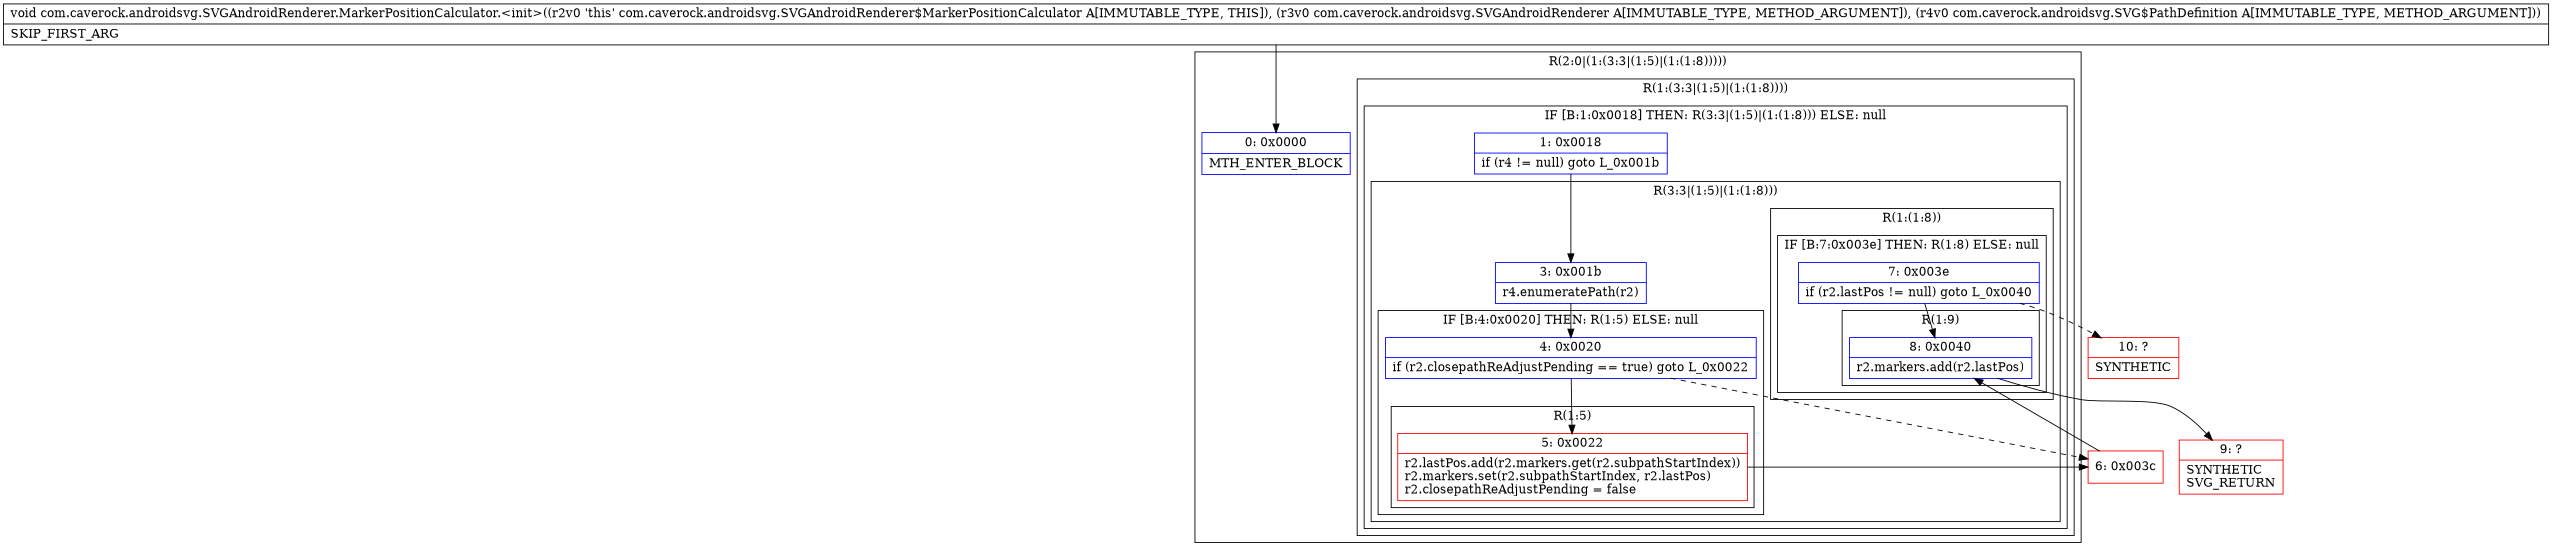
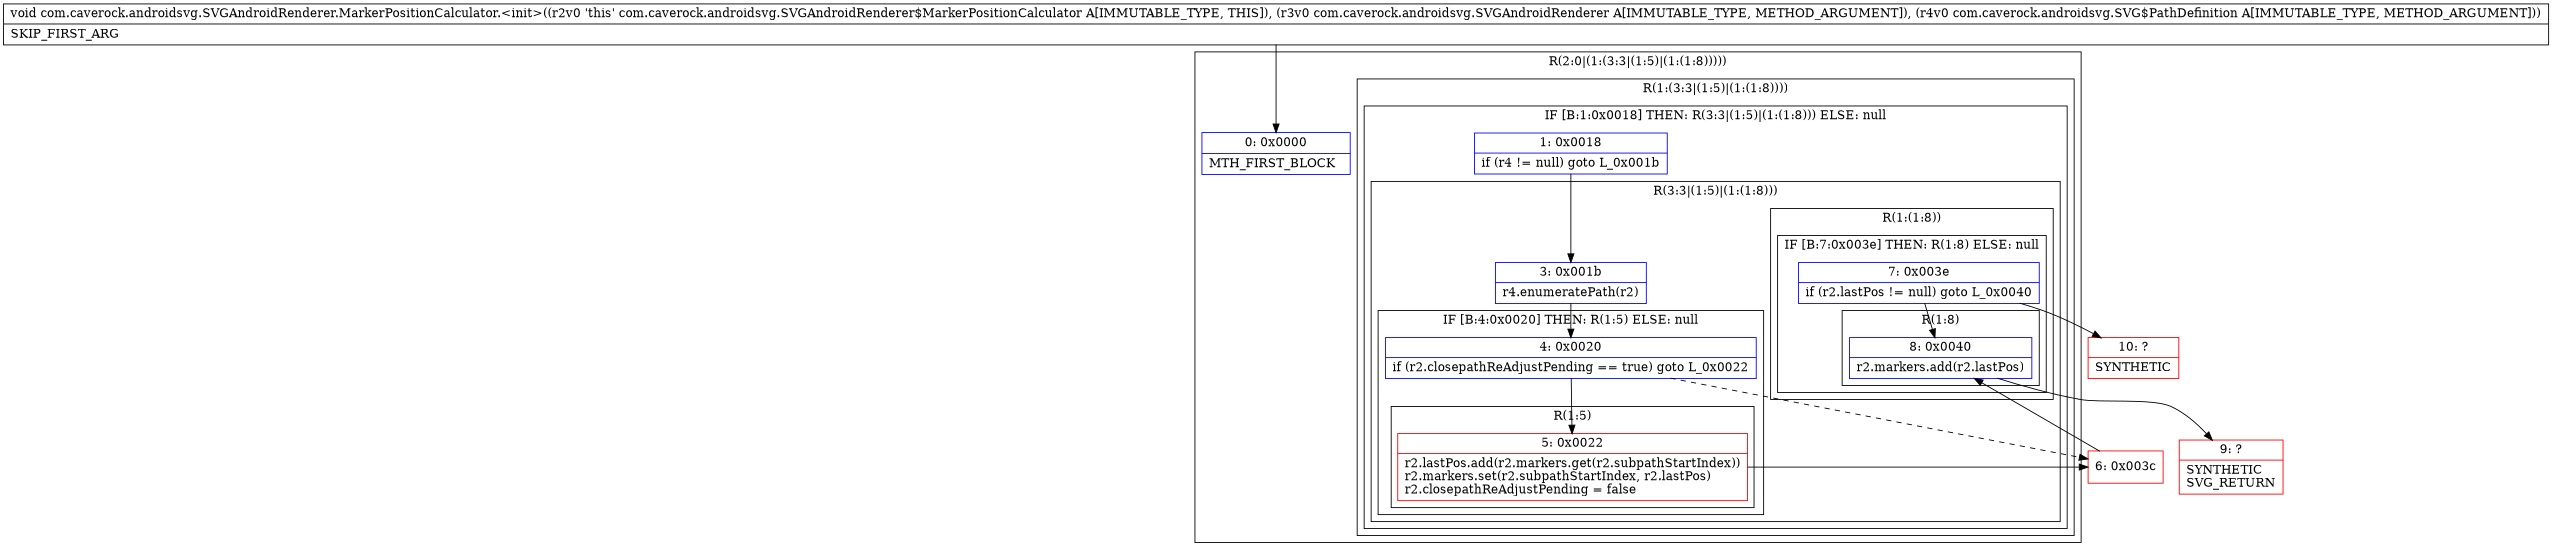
(1276, 164) -> (1272, 164)
(2057, 316) -> (2057, 316)
(1941, 321) -> (1941, 321)
